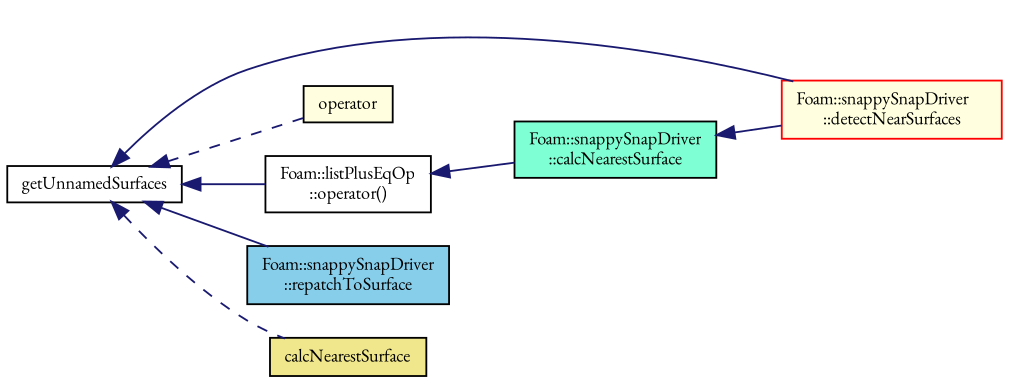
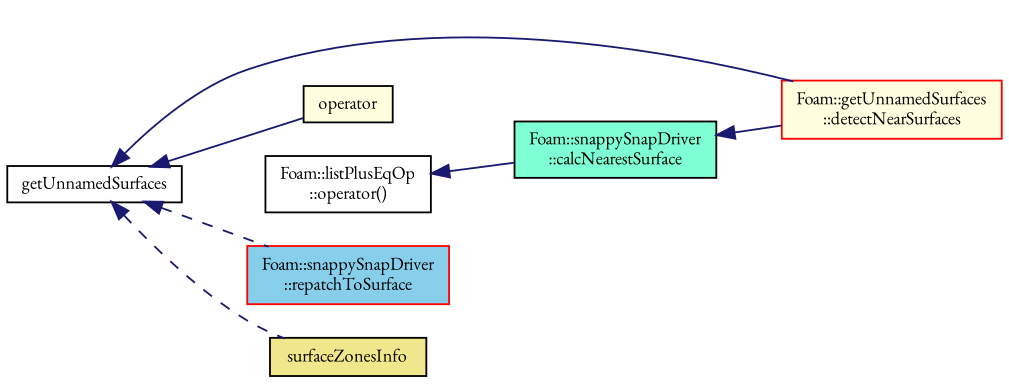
(892, 110) -> (892, 110)
(235, 140) -> (235, 140)
(233, 184) -> none
(215, 227) -> (215, 227)
(348, 275) -> (348, 275)
(348, 357) -> (348, 357)
